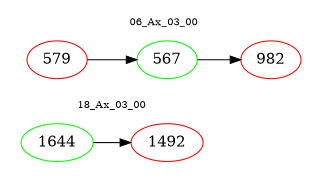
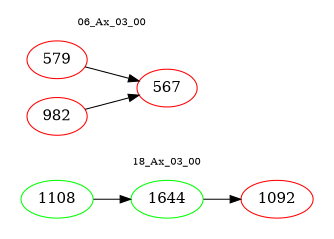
(167, 60) -> (167, 88)
(214, 60) -> (107, 104)
(167, 143) -> (277, 199)
none -> (57, 199)
